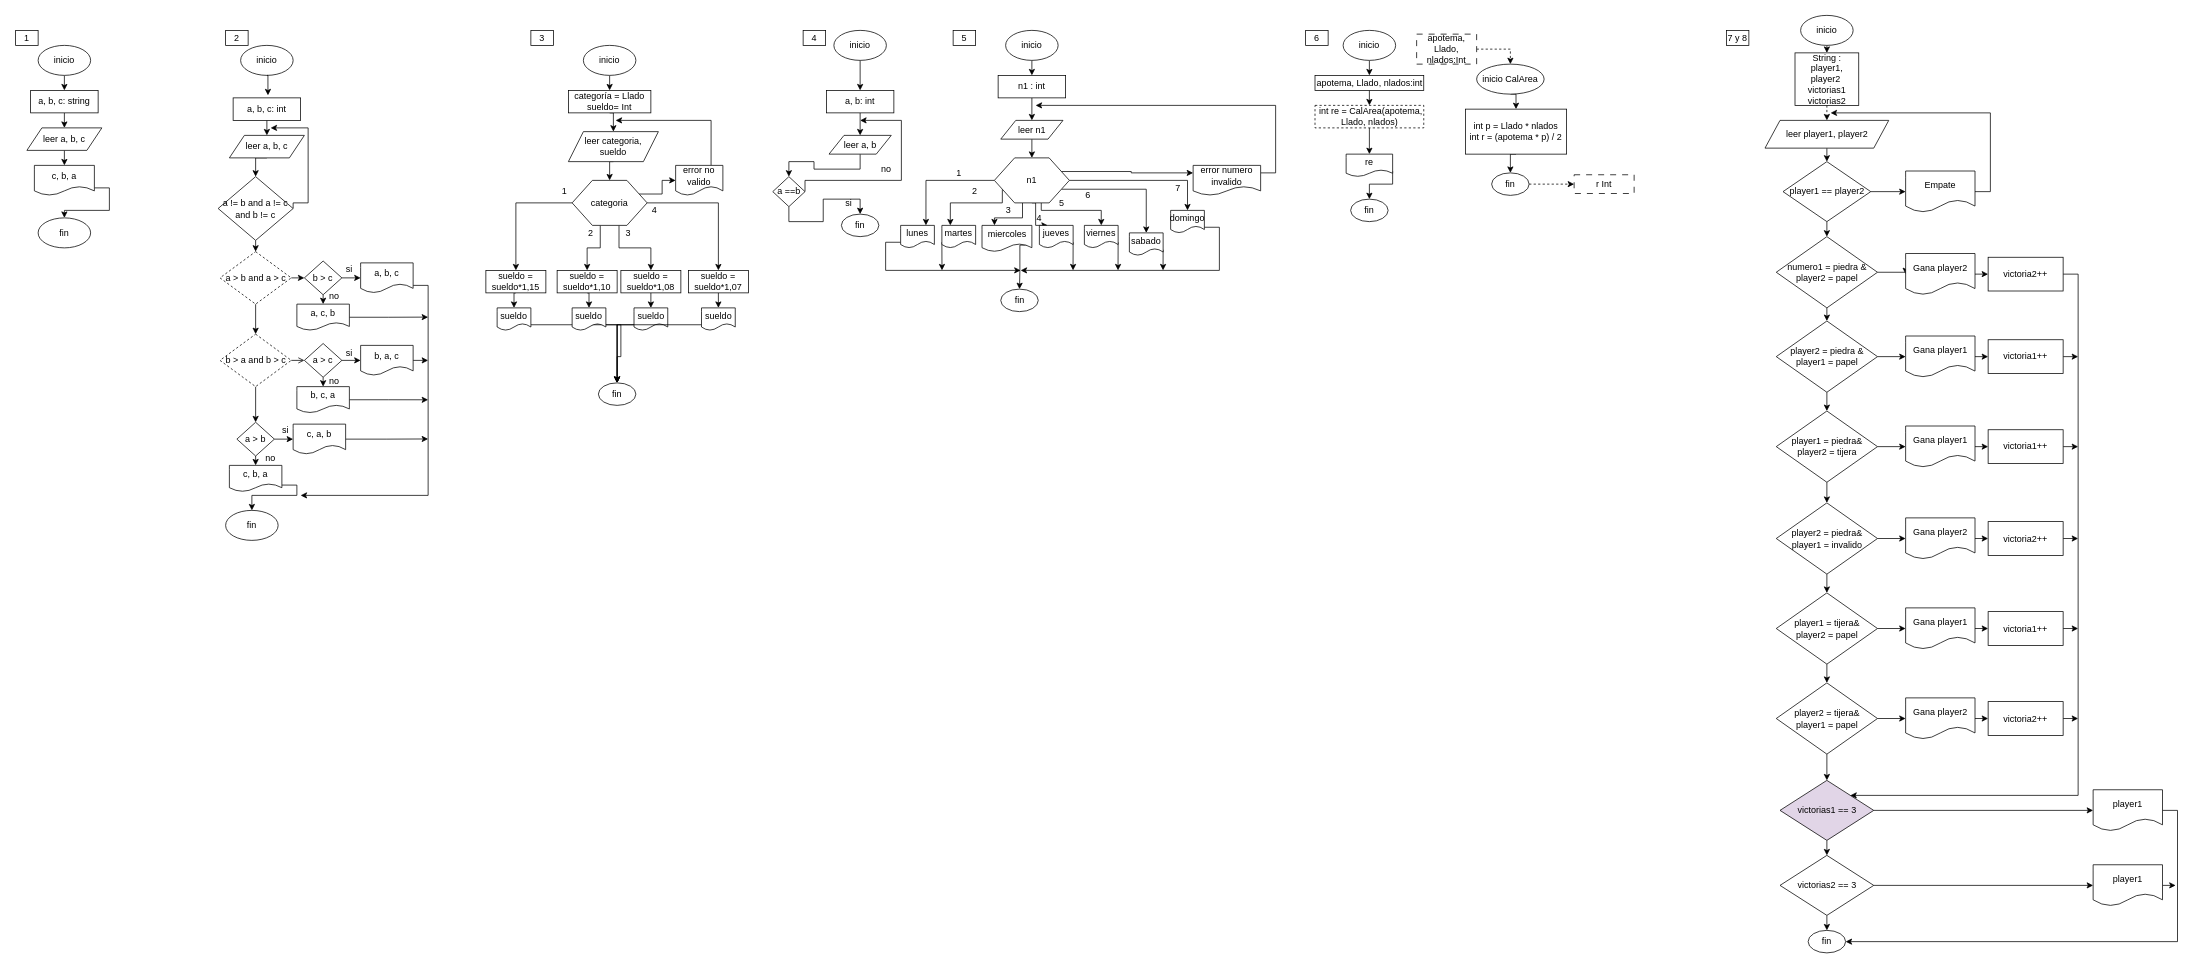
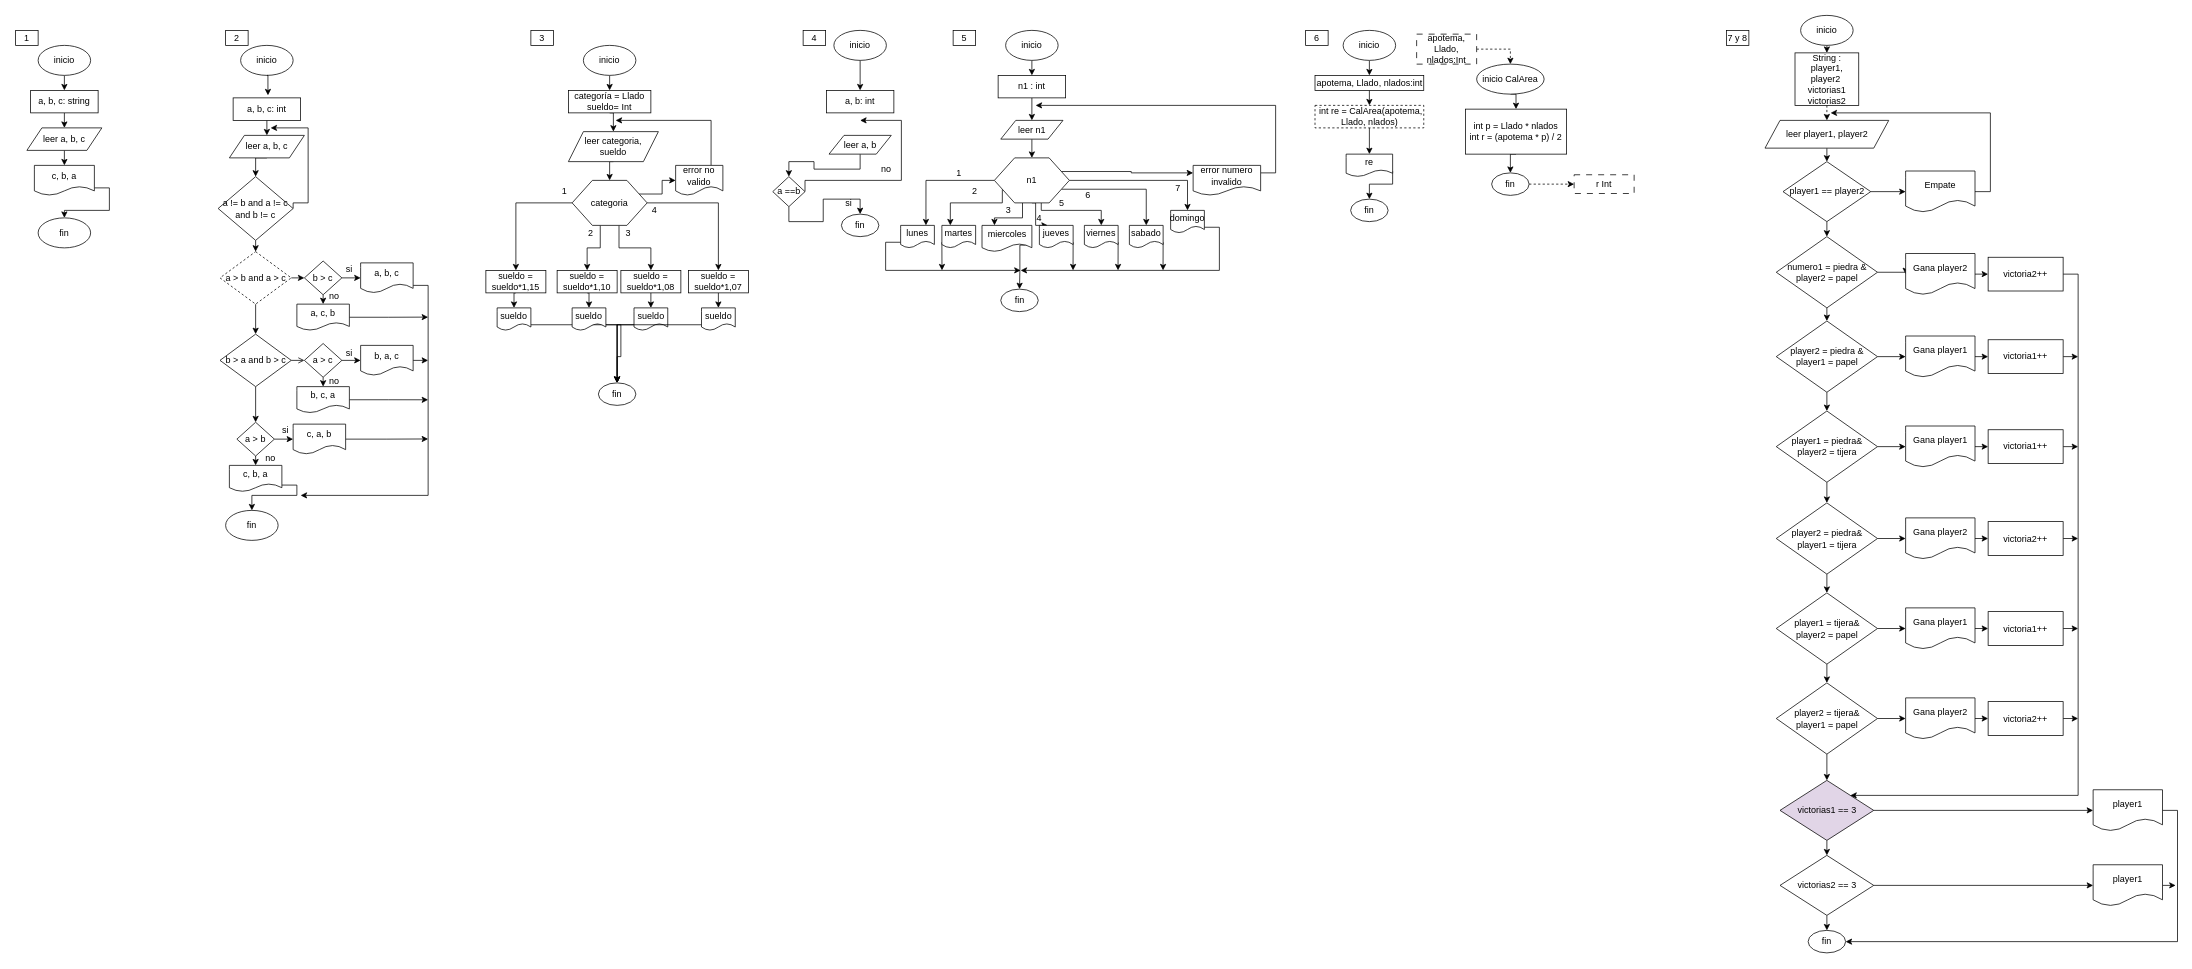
(860, 129) -> none
(1146, 244) -> (1146, 237)
(255, 360) -> (255, 360)
(1827, 539) -> (1827, 539)
